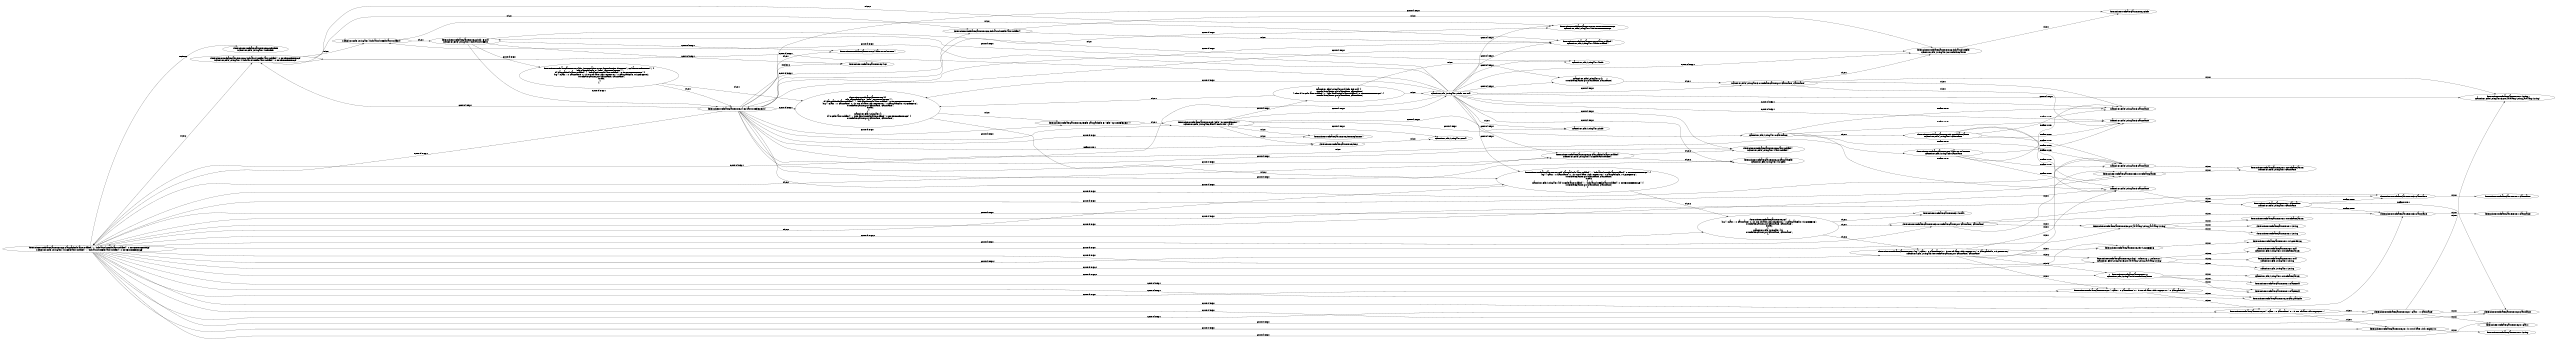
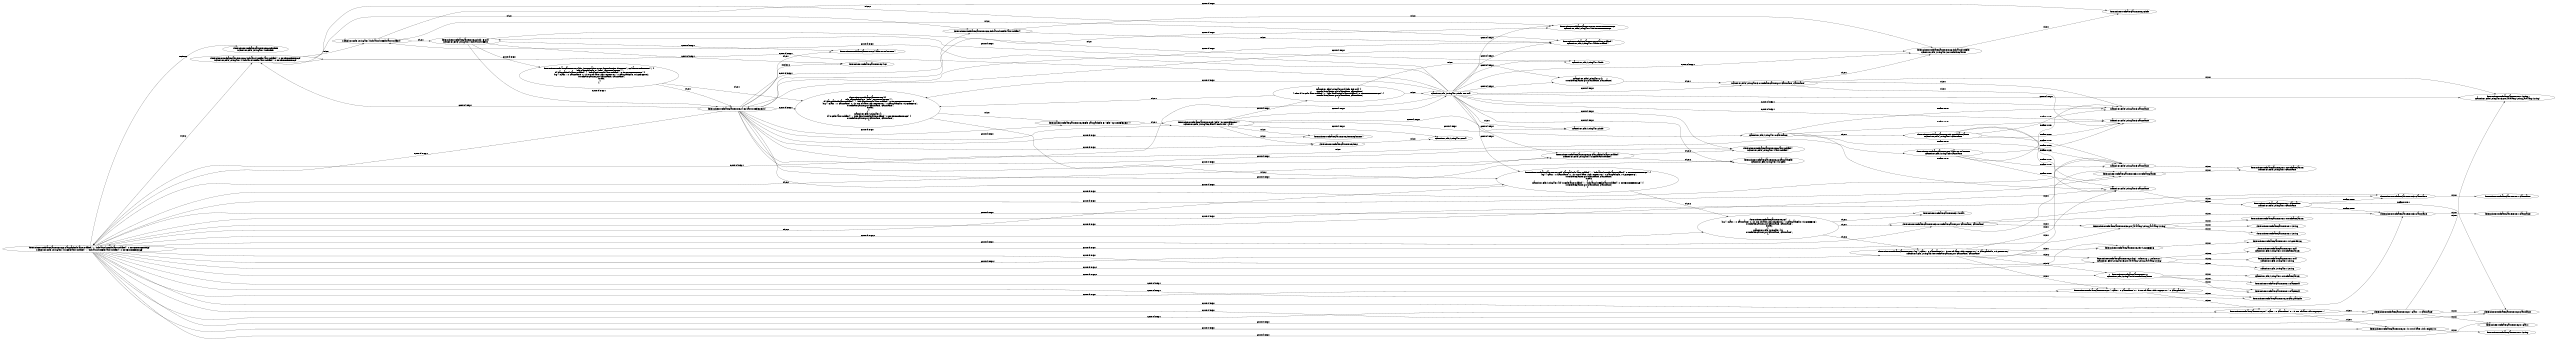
(1405, 12) -> (1240, 5)
(1090, 147) -> (1090, 147)
